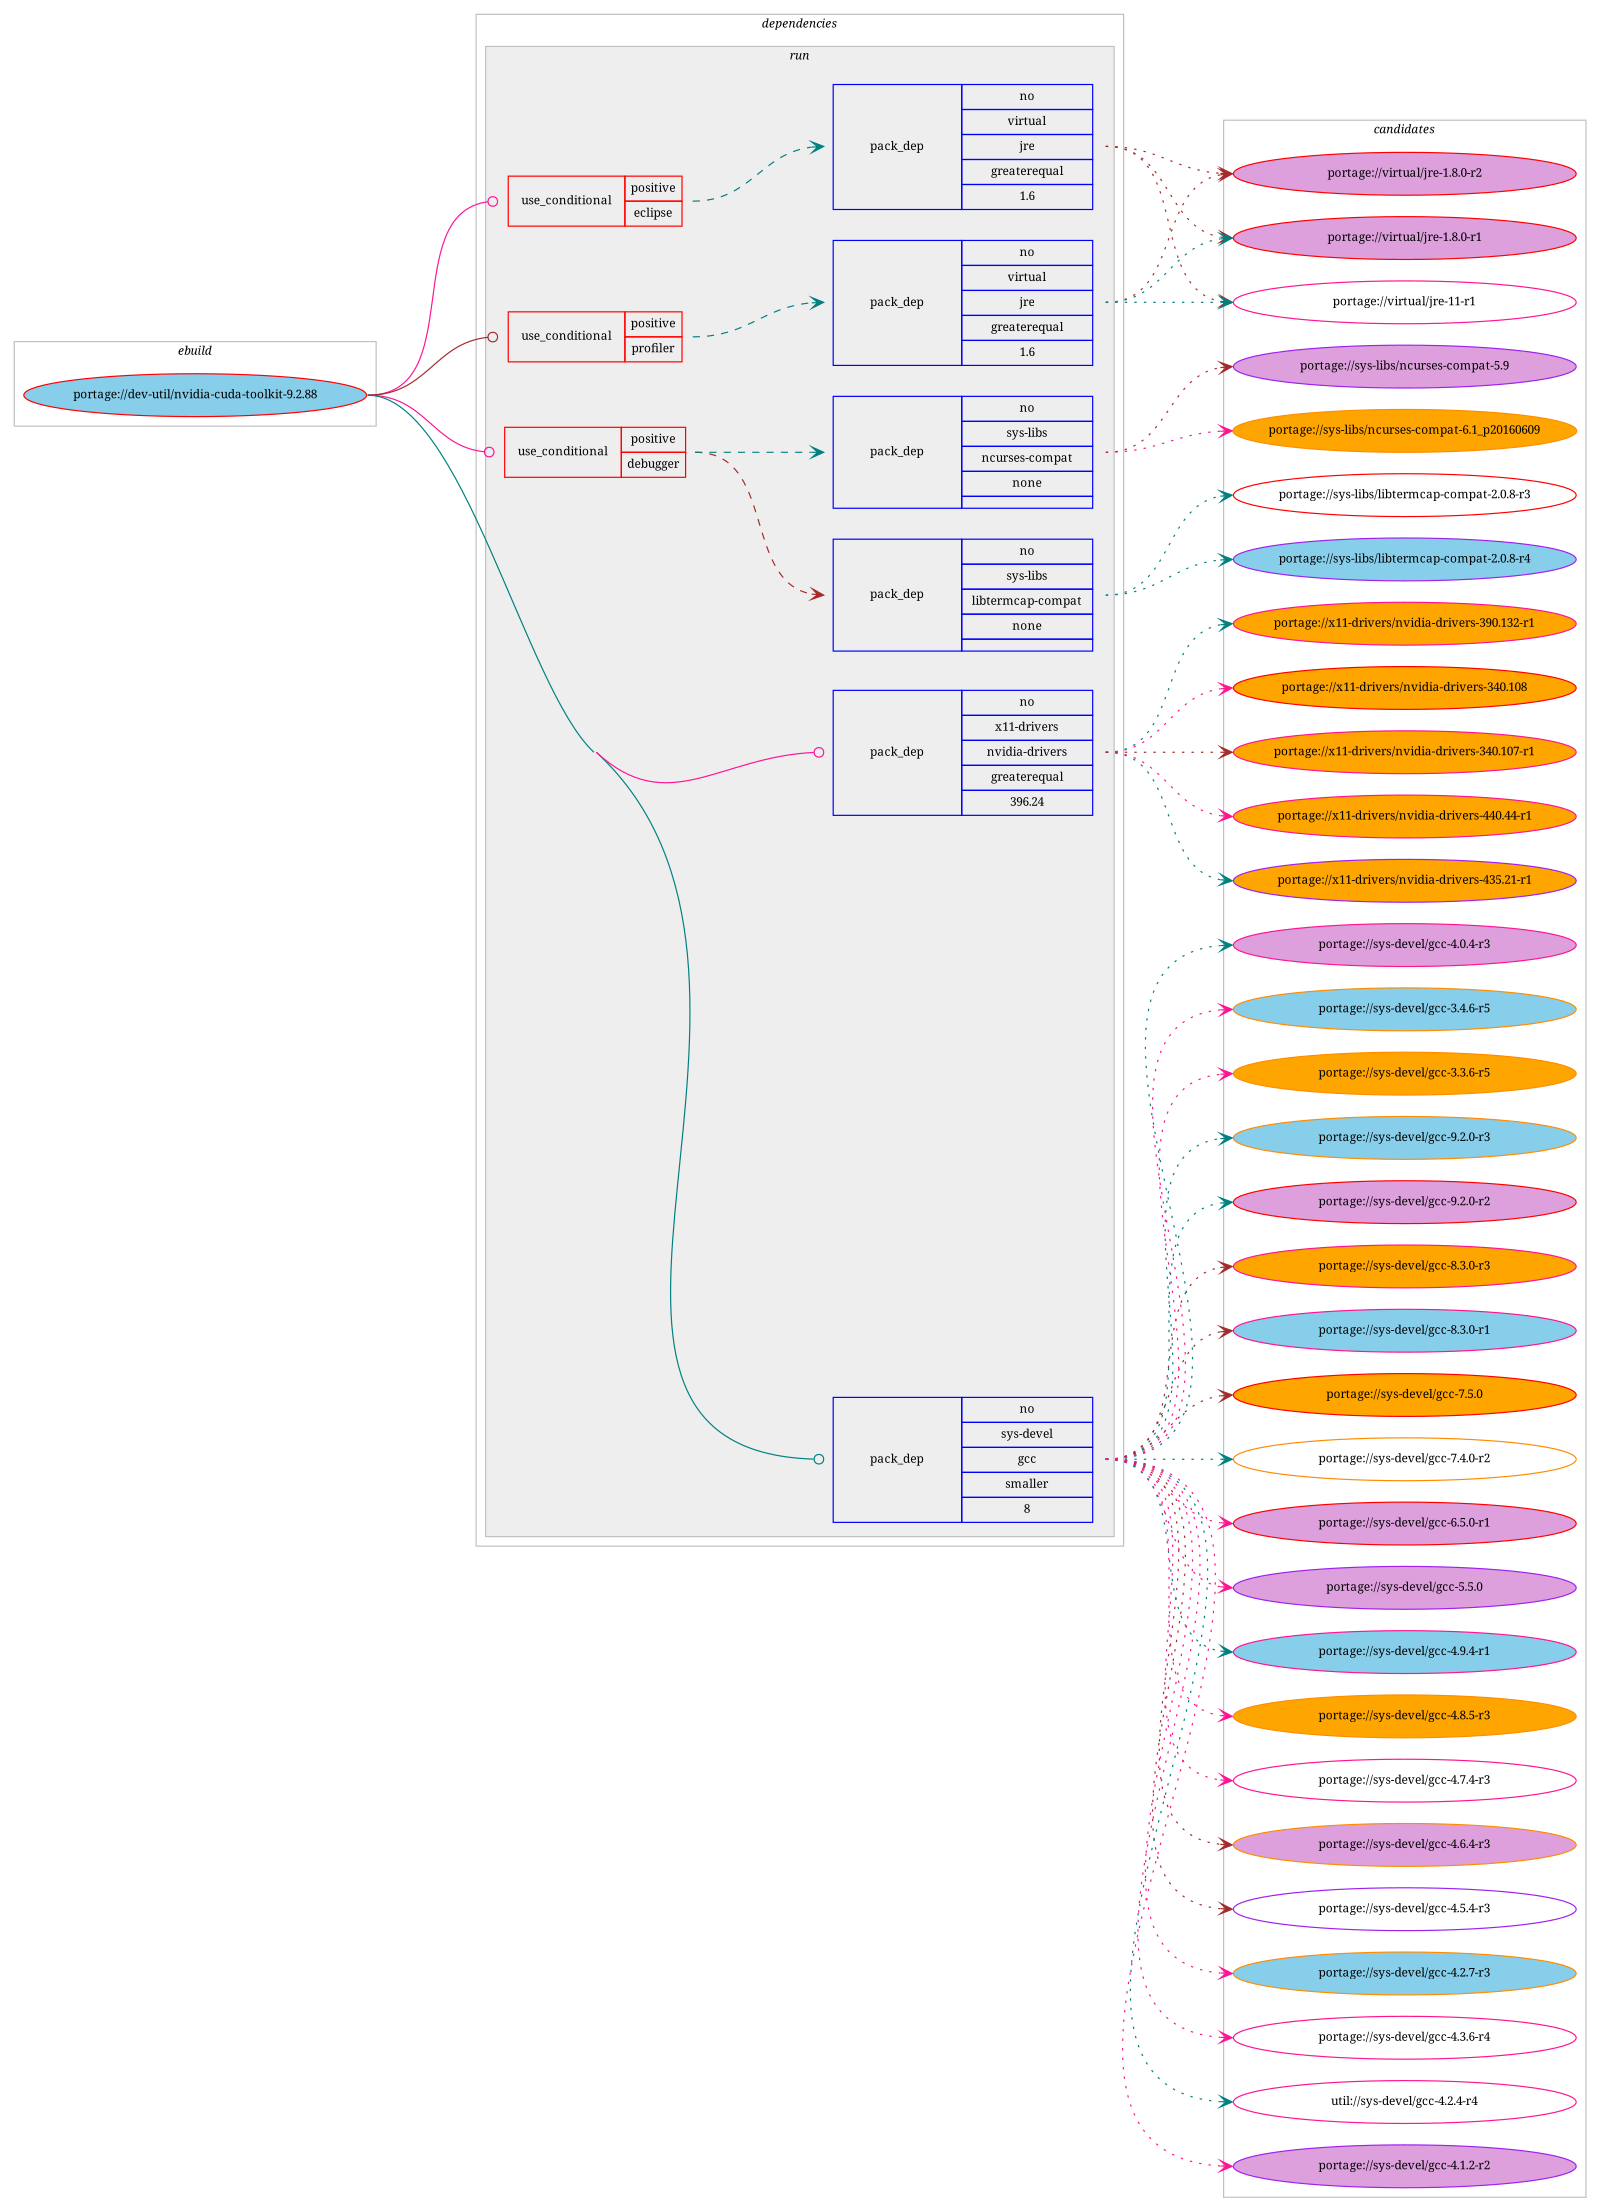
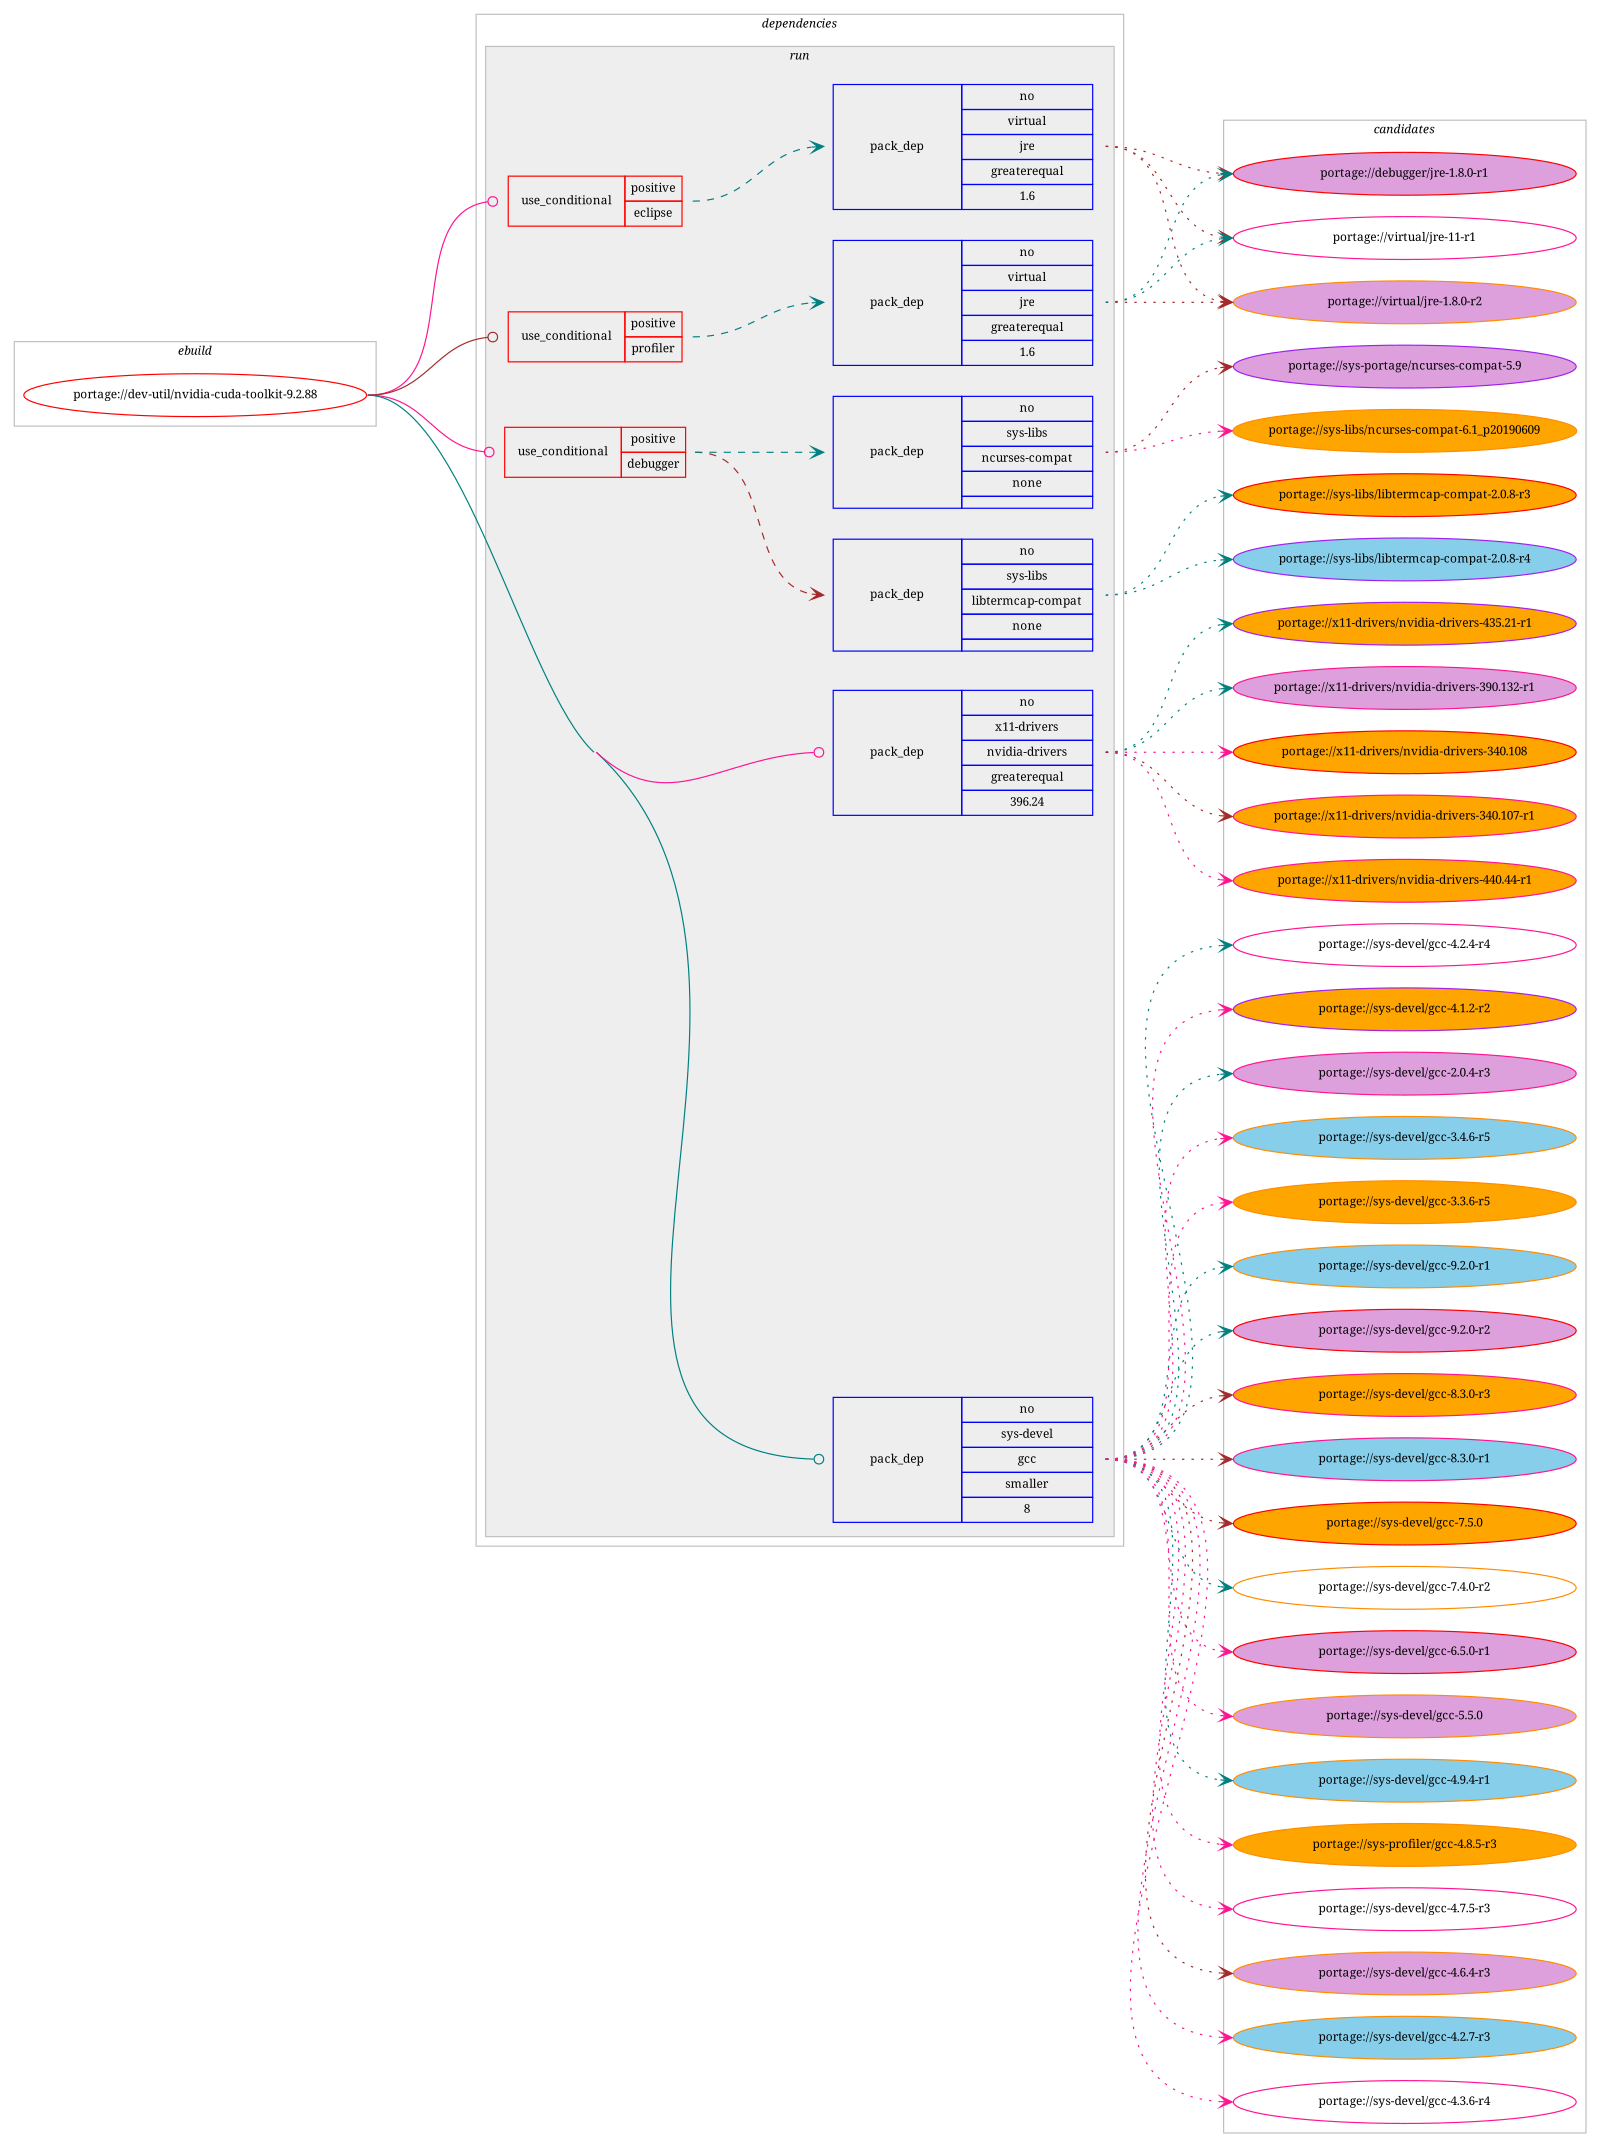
(1405, 174) -> (1405, 302)
(1405, 238) -> (1405, 174)
(1405, 367) -> (1405, 367)
(195, 395) -> (195, 395)
(1405, 431) -> (1405, 431)
(1405, 495) -> (1405, 495)
(1405, 624) -> (1405, 688)
(1405, 945) -> (1405, 1074)
(1405, 1138) -> (1405, 1266)
(1405, 1588) -> (1405, 1716)
(1405, 1652) -> (1405, 1781)
(1405, 1716) -> (1405, 1845)
(1405, 1781) -> (1405, 1909)
(1405, 1909) -> none
(1405, 2102) -> (1405, 945)
(1405, 2166) -> (1405, 1009)
